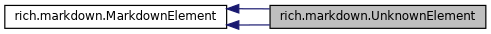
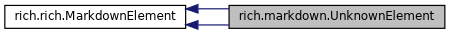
(116, 17) -> (95, 17)
